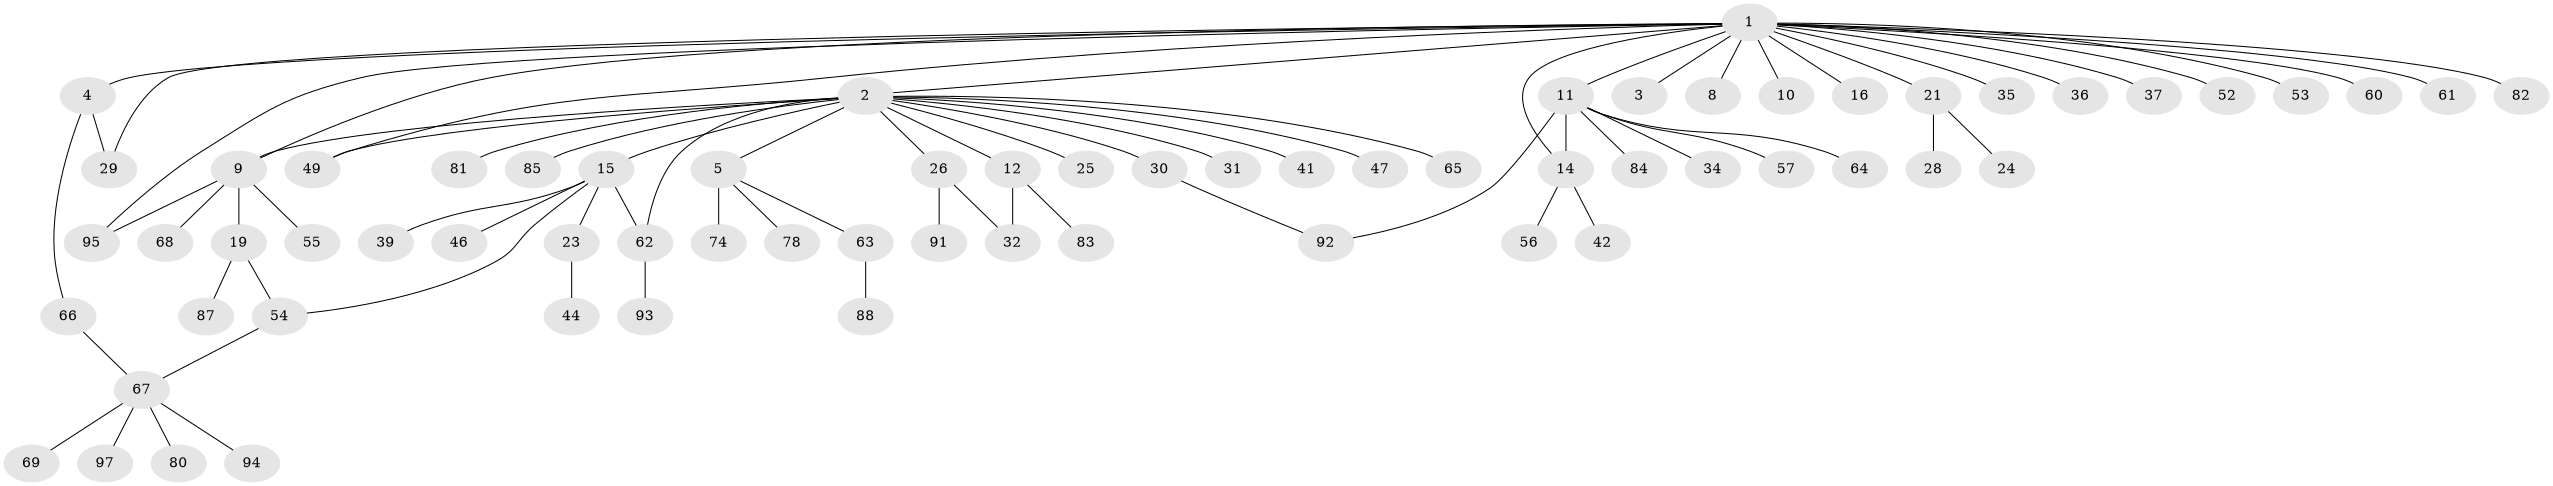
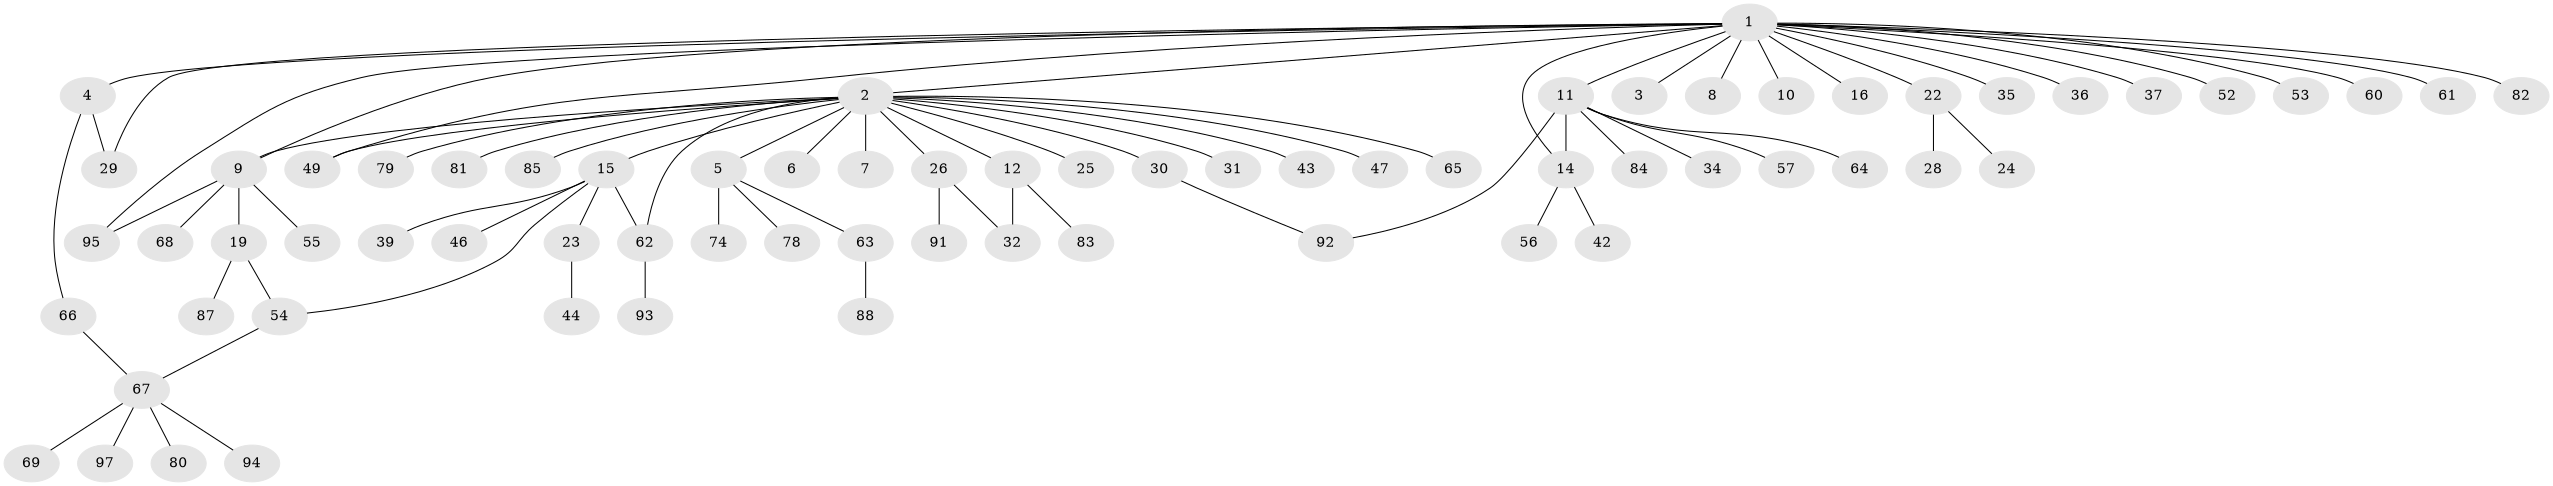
(1933, 96) -> (1933, 96)
none -> (386, 169)
none -> (792, 169)
none -> (866, 169)
(1307, 169) -> (1307, 169)
